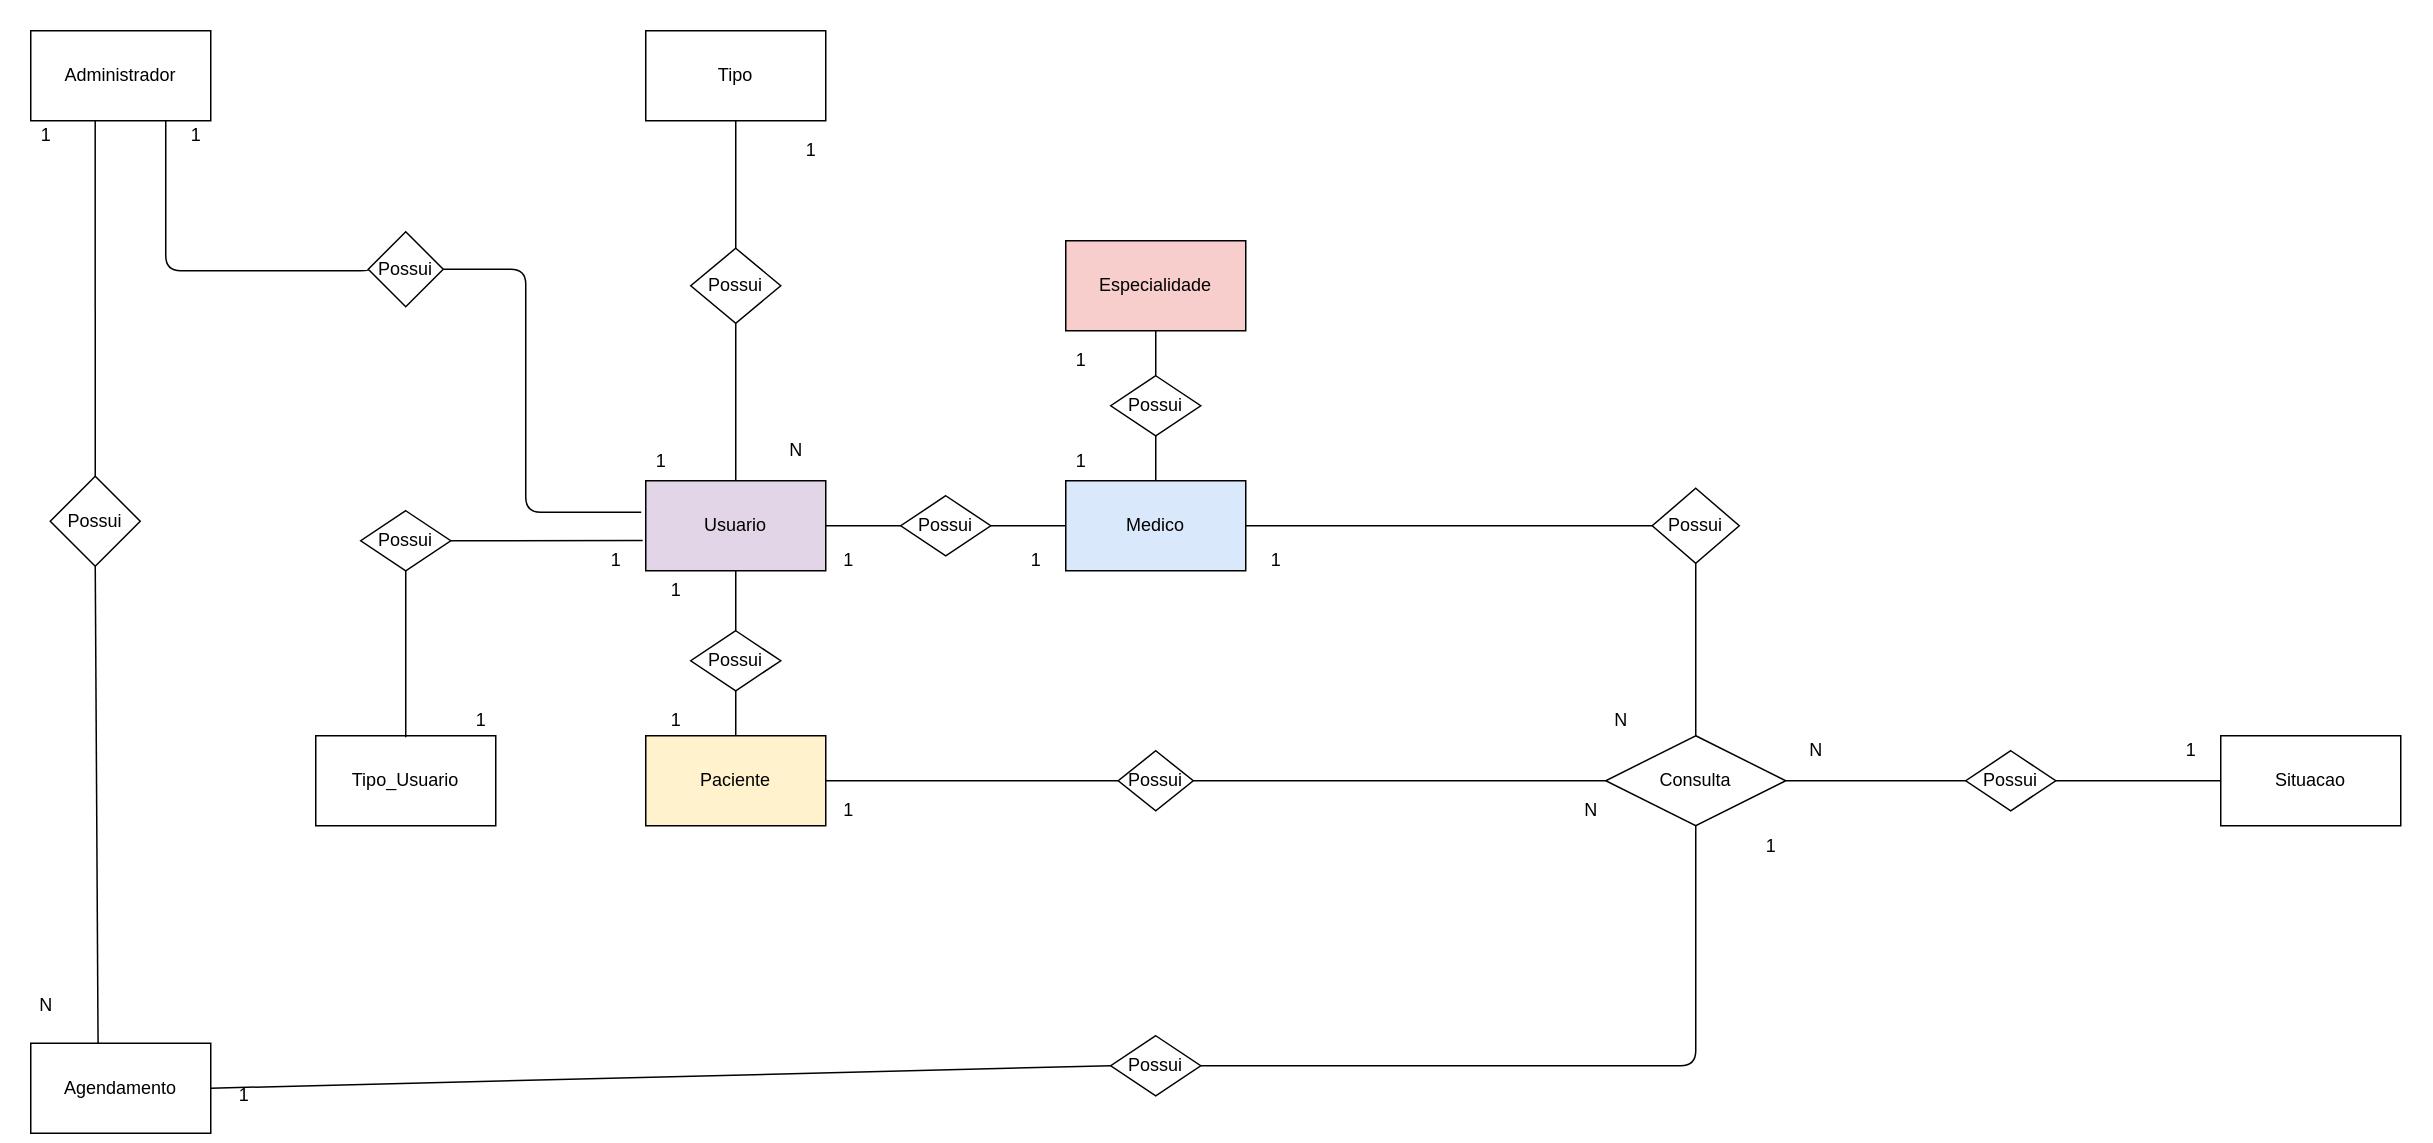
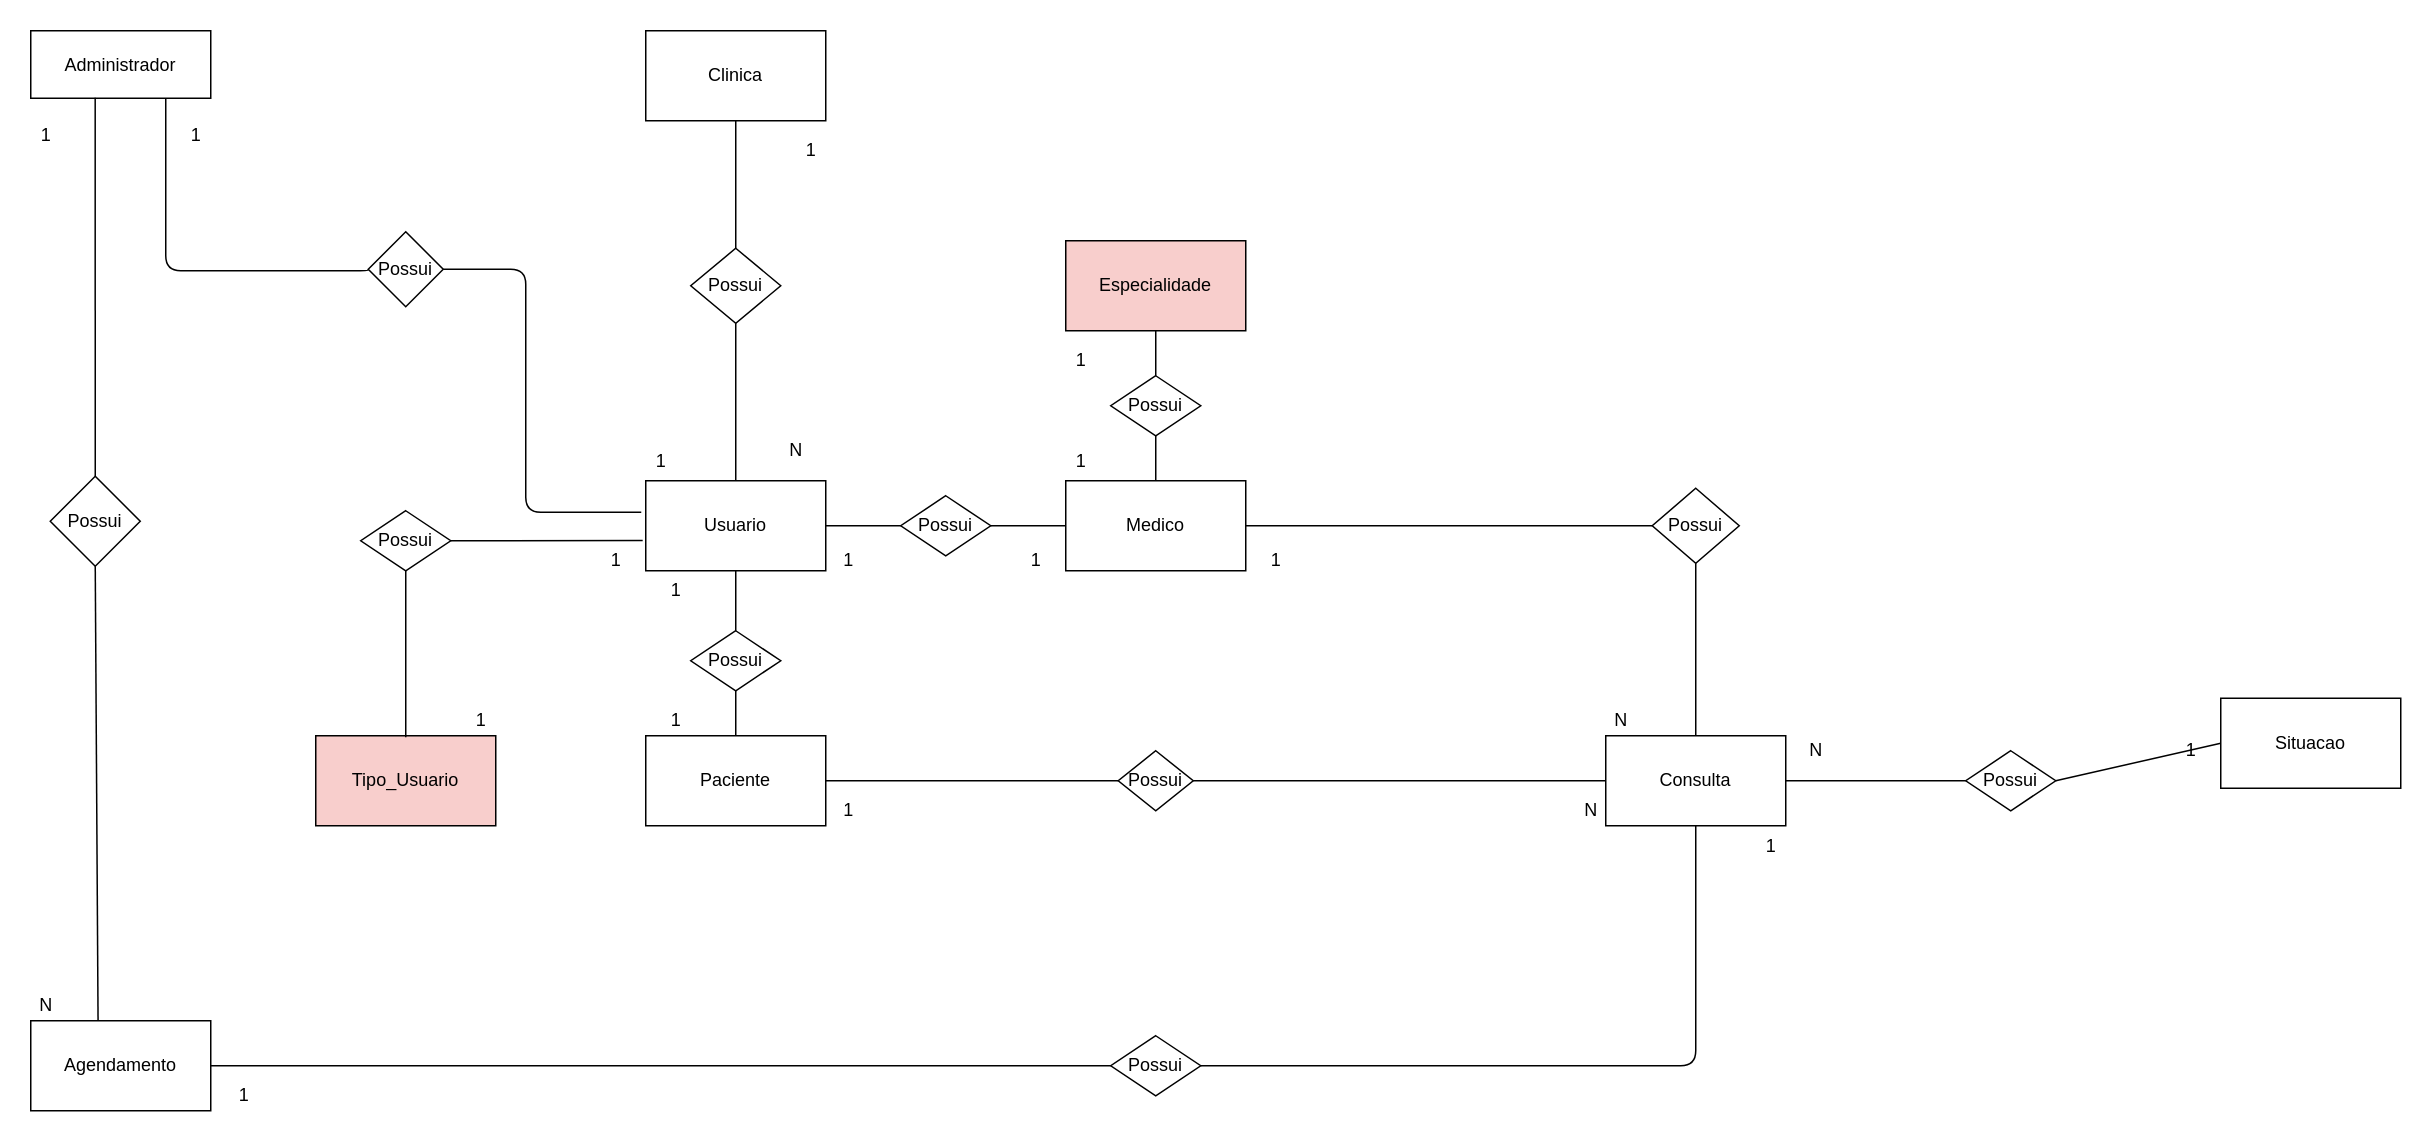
(121, 76) -> (121, 65)
(736, 76) -> (736, 76)
(736, 526) -> (736, 526)
(1156, 526) -> (1156, 526)
(406, 781) -> (406, 781)
(736, 781) -> (736, 781)
(1696, 781) -> (1696, 781)
(2311, 781) -> (2311, 743)
(121, 1088) -> (121, 1066)
